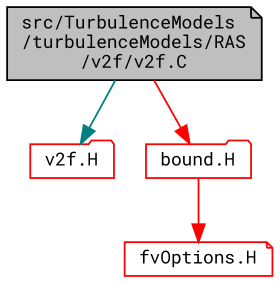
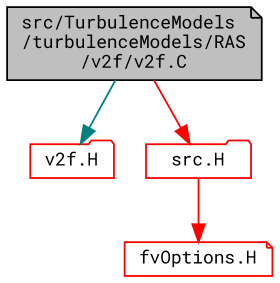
(199, 161) -> (199, 161)
